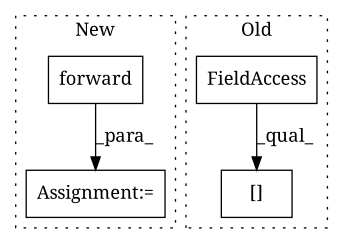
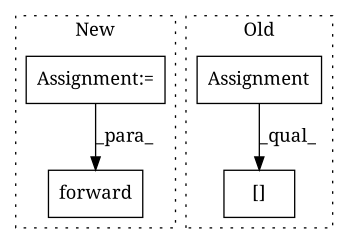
(257, 80) -> (259, 80)
(96, 130) -> (96, 130)
